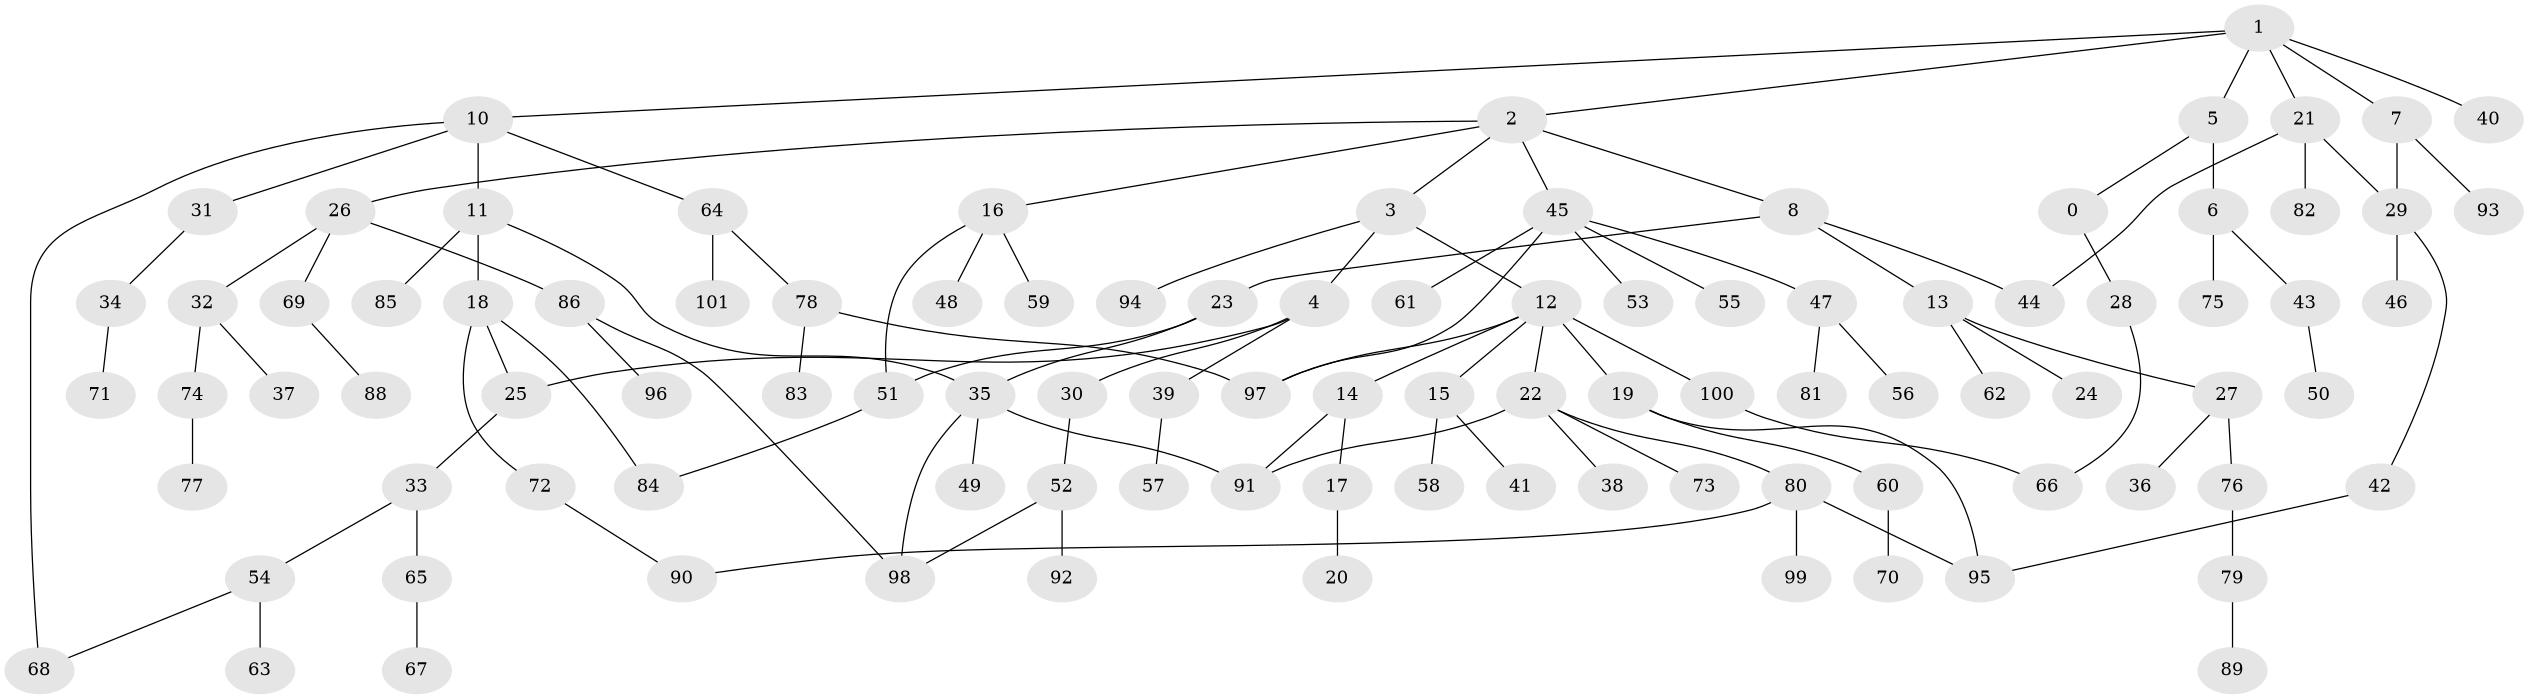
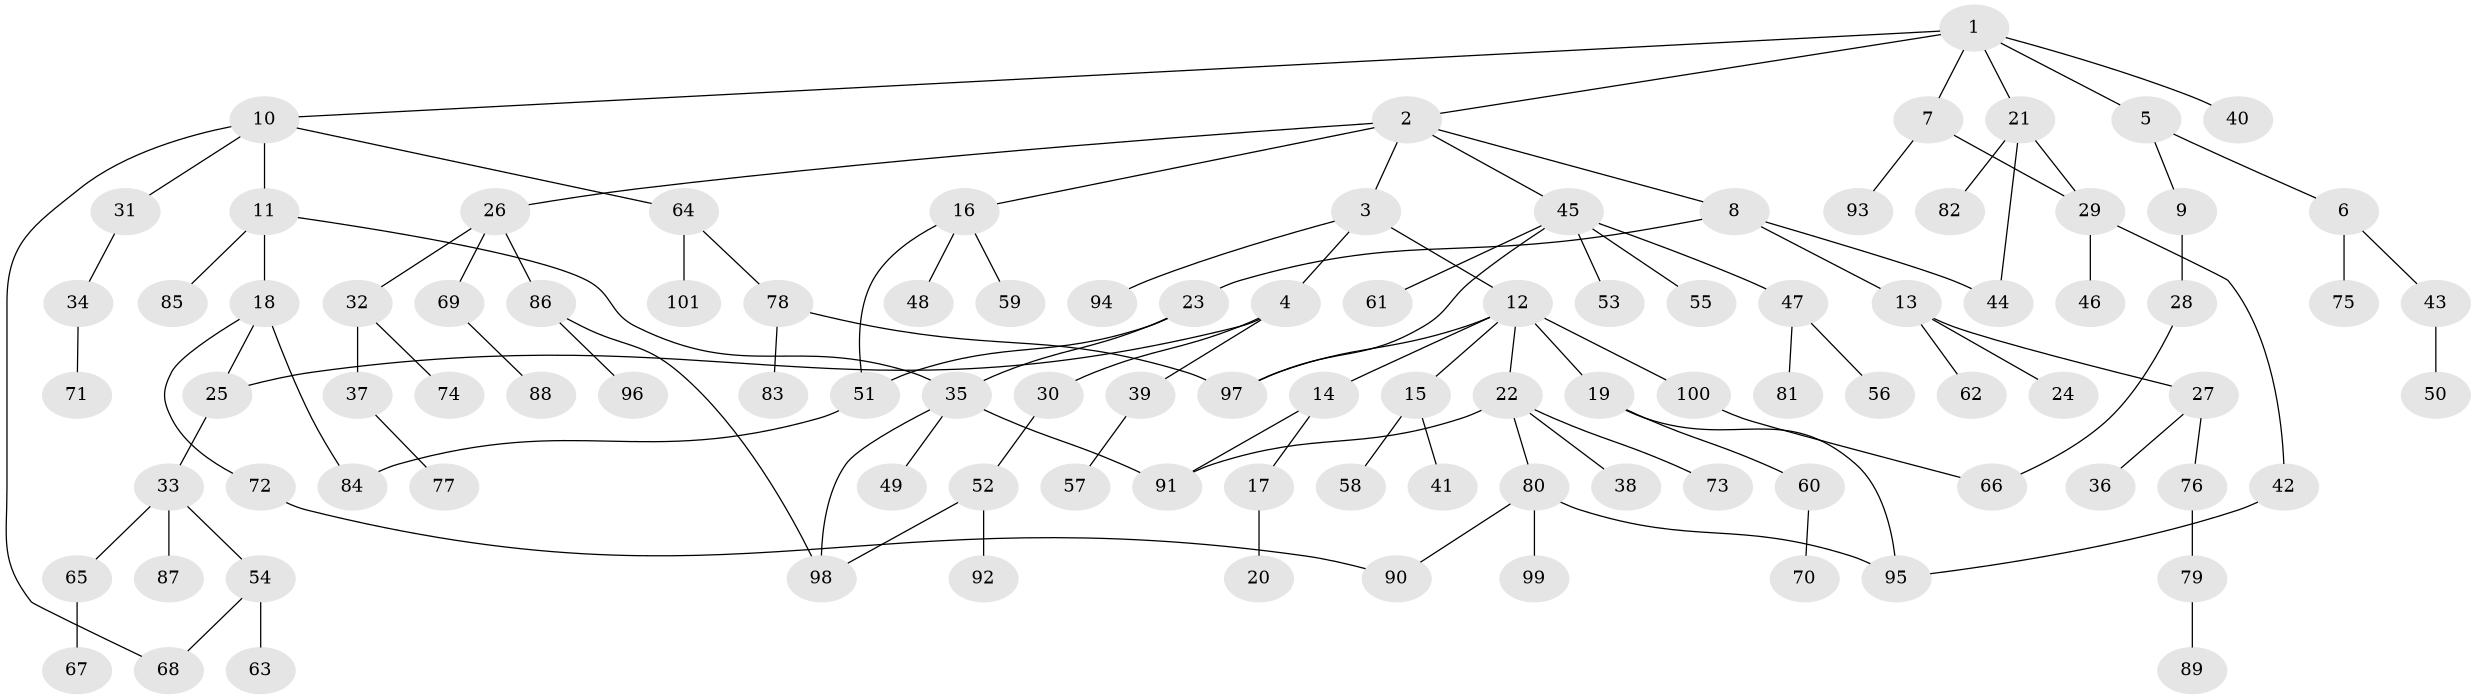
(2073, 212) -> (2182, 212)
(193, 441) -> (401, 441)
none -> (169, 579)
